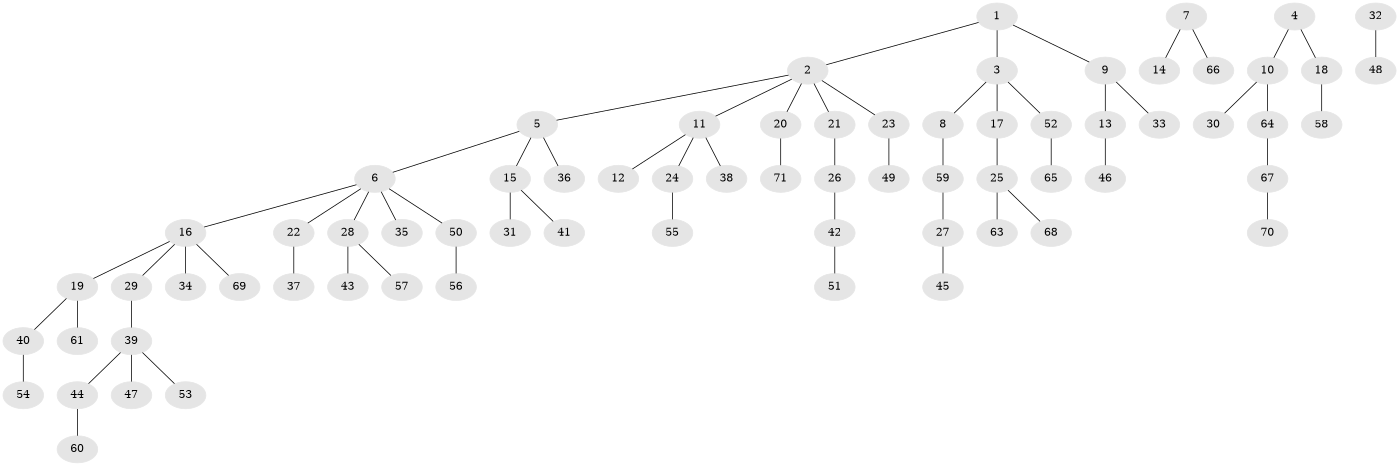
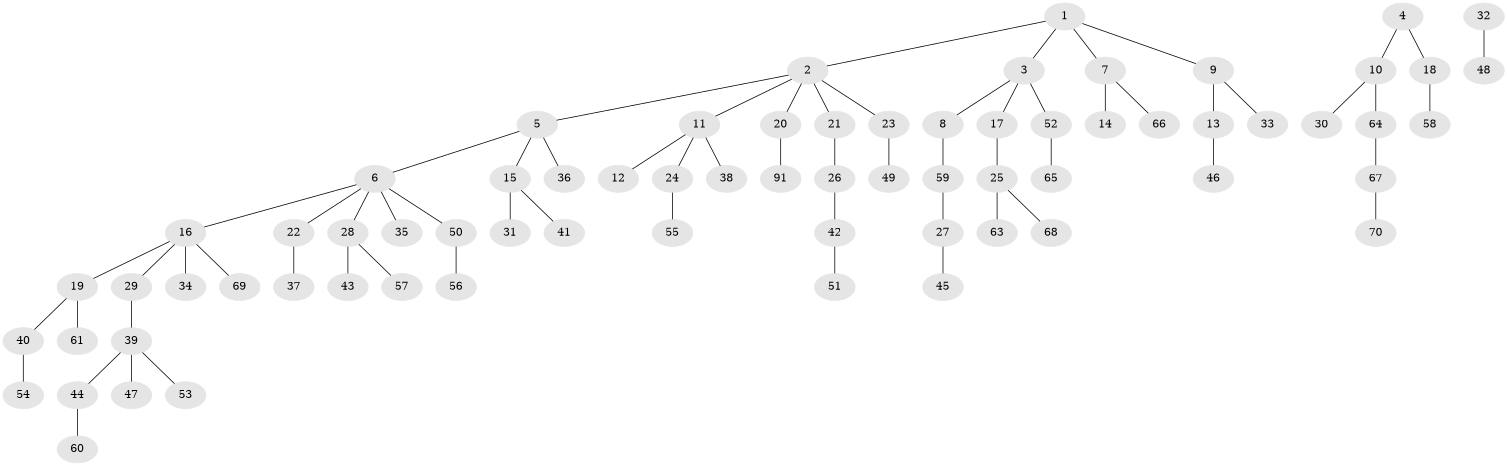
none -> (1085, 44)
(781, 179) -> (781, 179)
